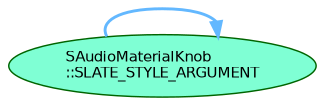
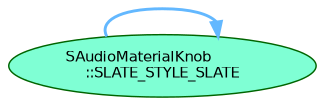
(162, 66) -> (162, 66)
